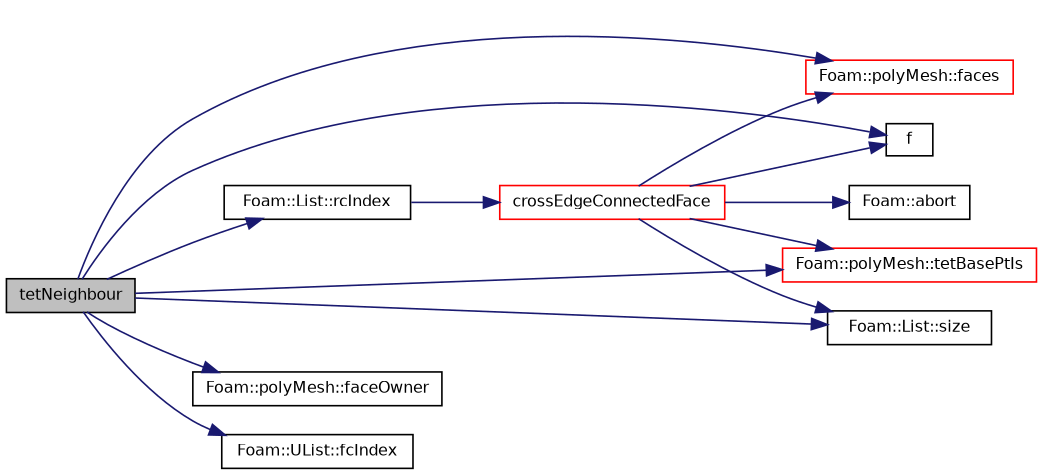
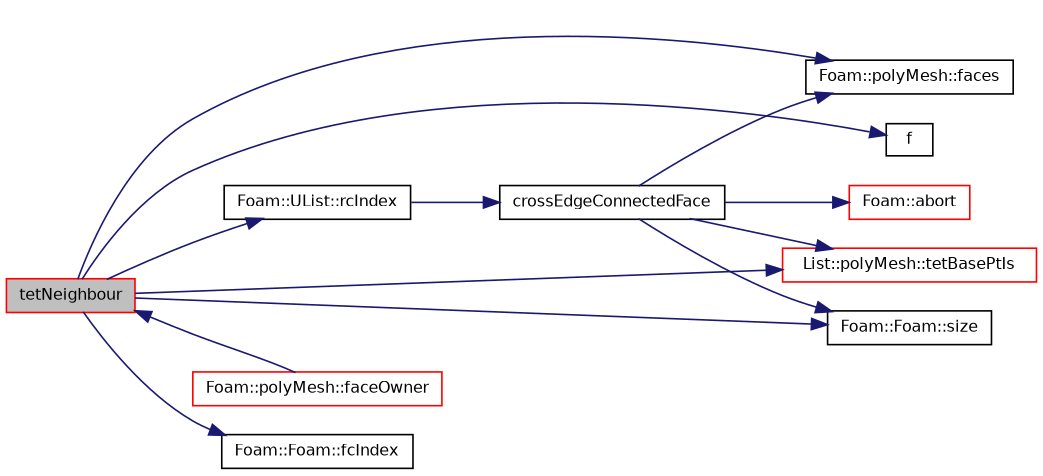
(910, 77) -> (910, 77)
(780, 167) -> none
(317, 202) -> (317, 202)
(612, 202) -> (612, 202)
(910, 202) -> (910, 202)
(910, 265) -> (910, 265)
(71, 296) -> (71, 296)
(910, 328) -> (910, 328)
(144, 343) -> (223, 345)
(317, 389) -> (317, 389)
(317, 451) -> (317, 451)
